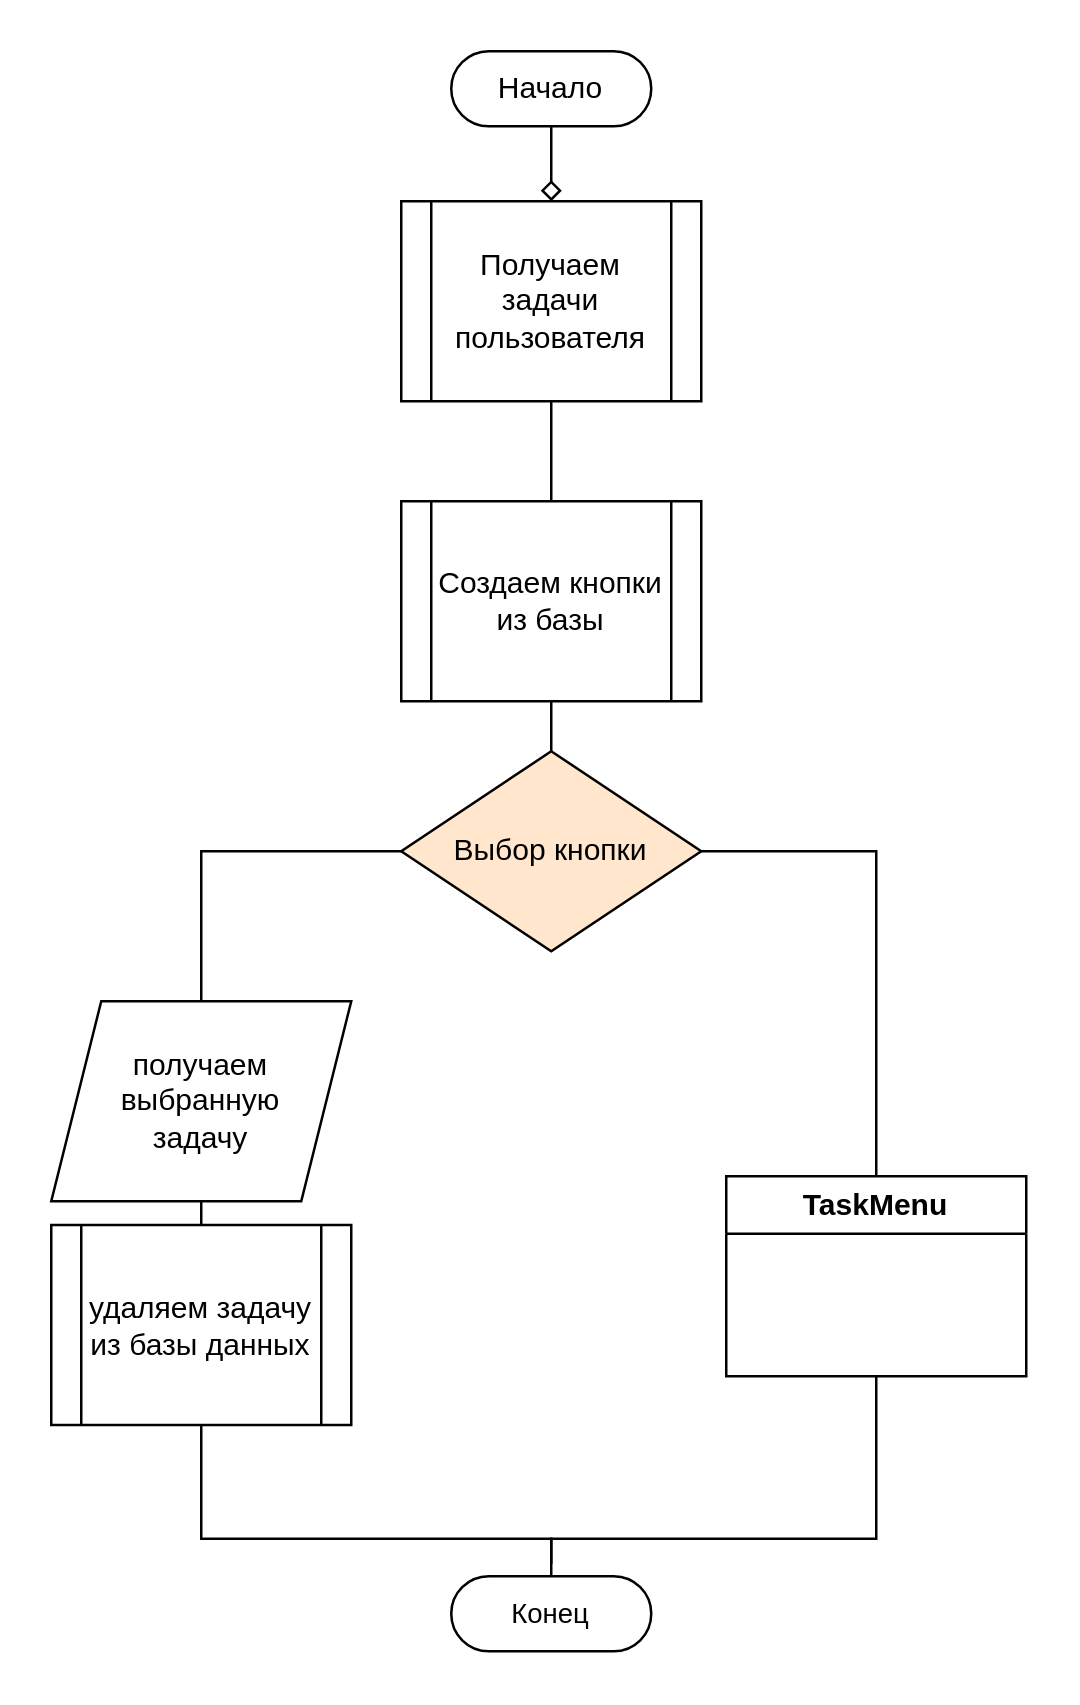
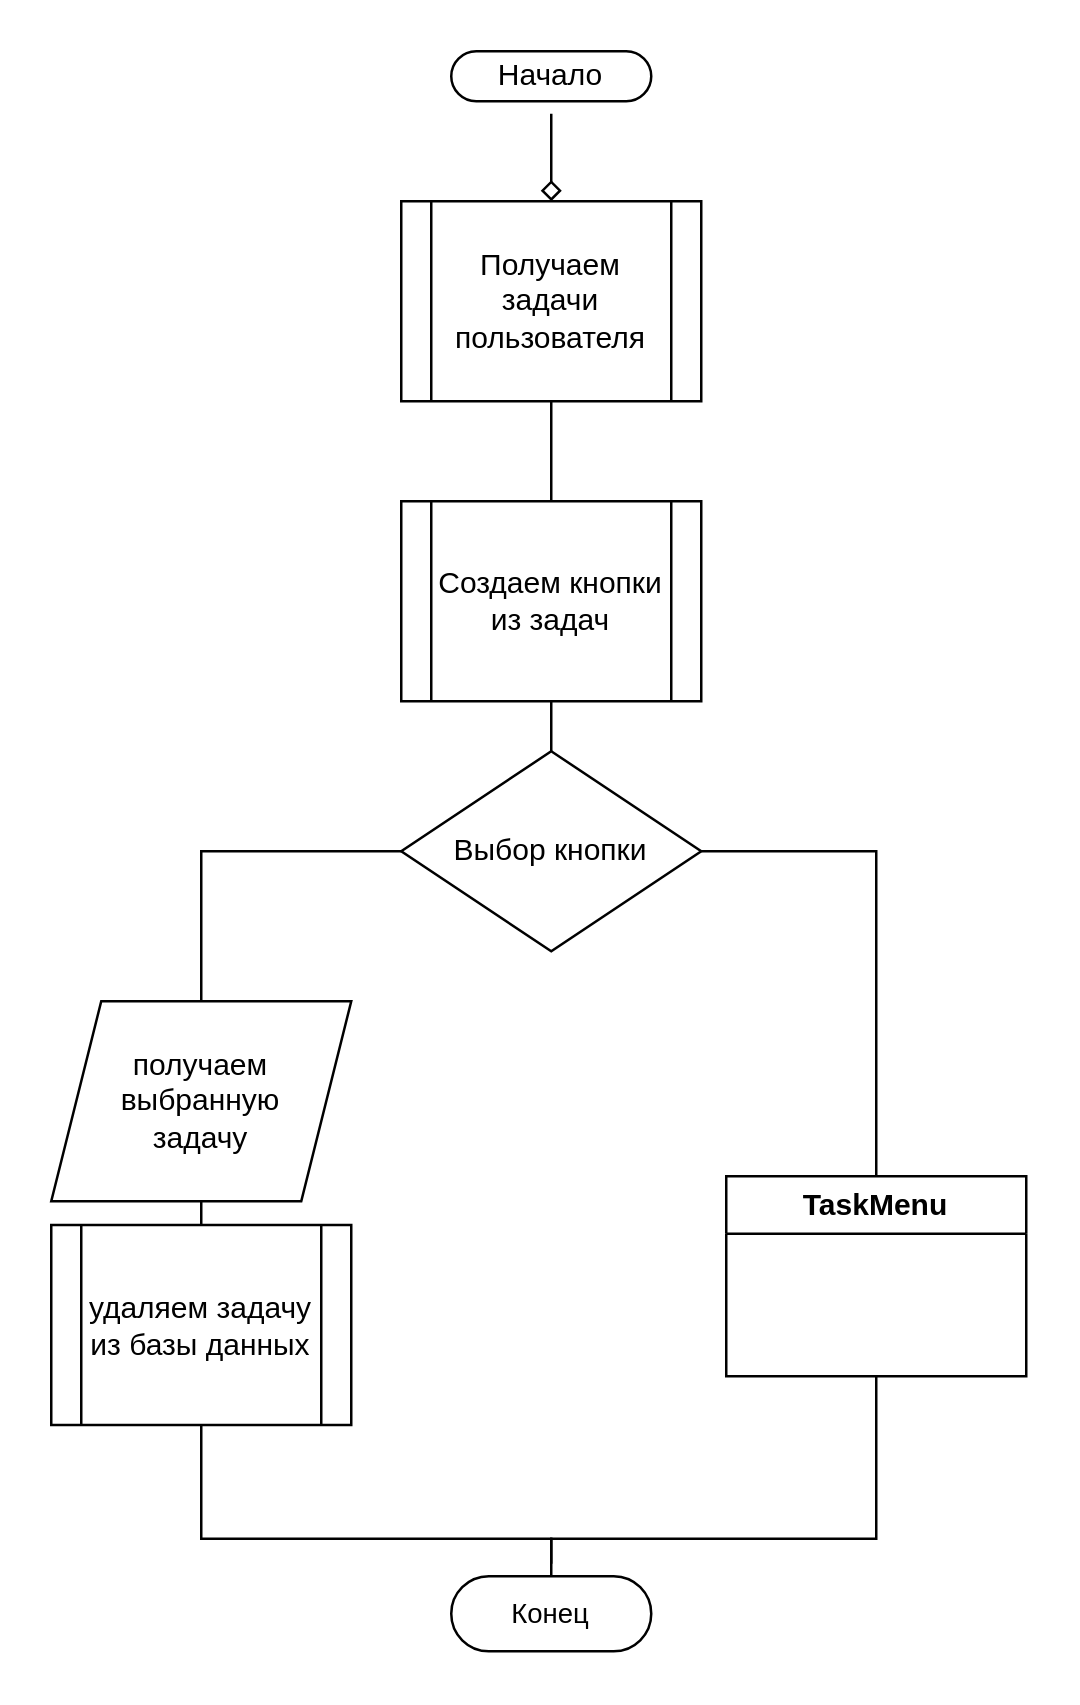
(551, 89) -> (551, 76)
(551, 601) -> (551, 601)
(551, 851) -> (551, 851)
